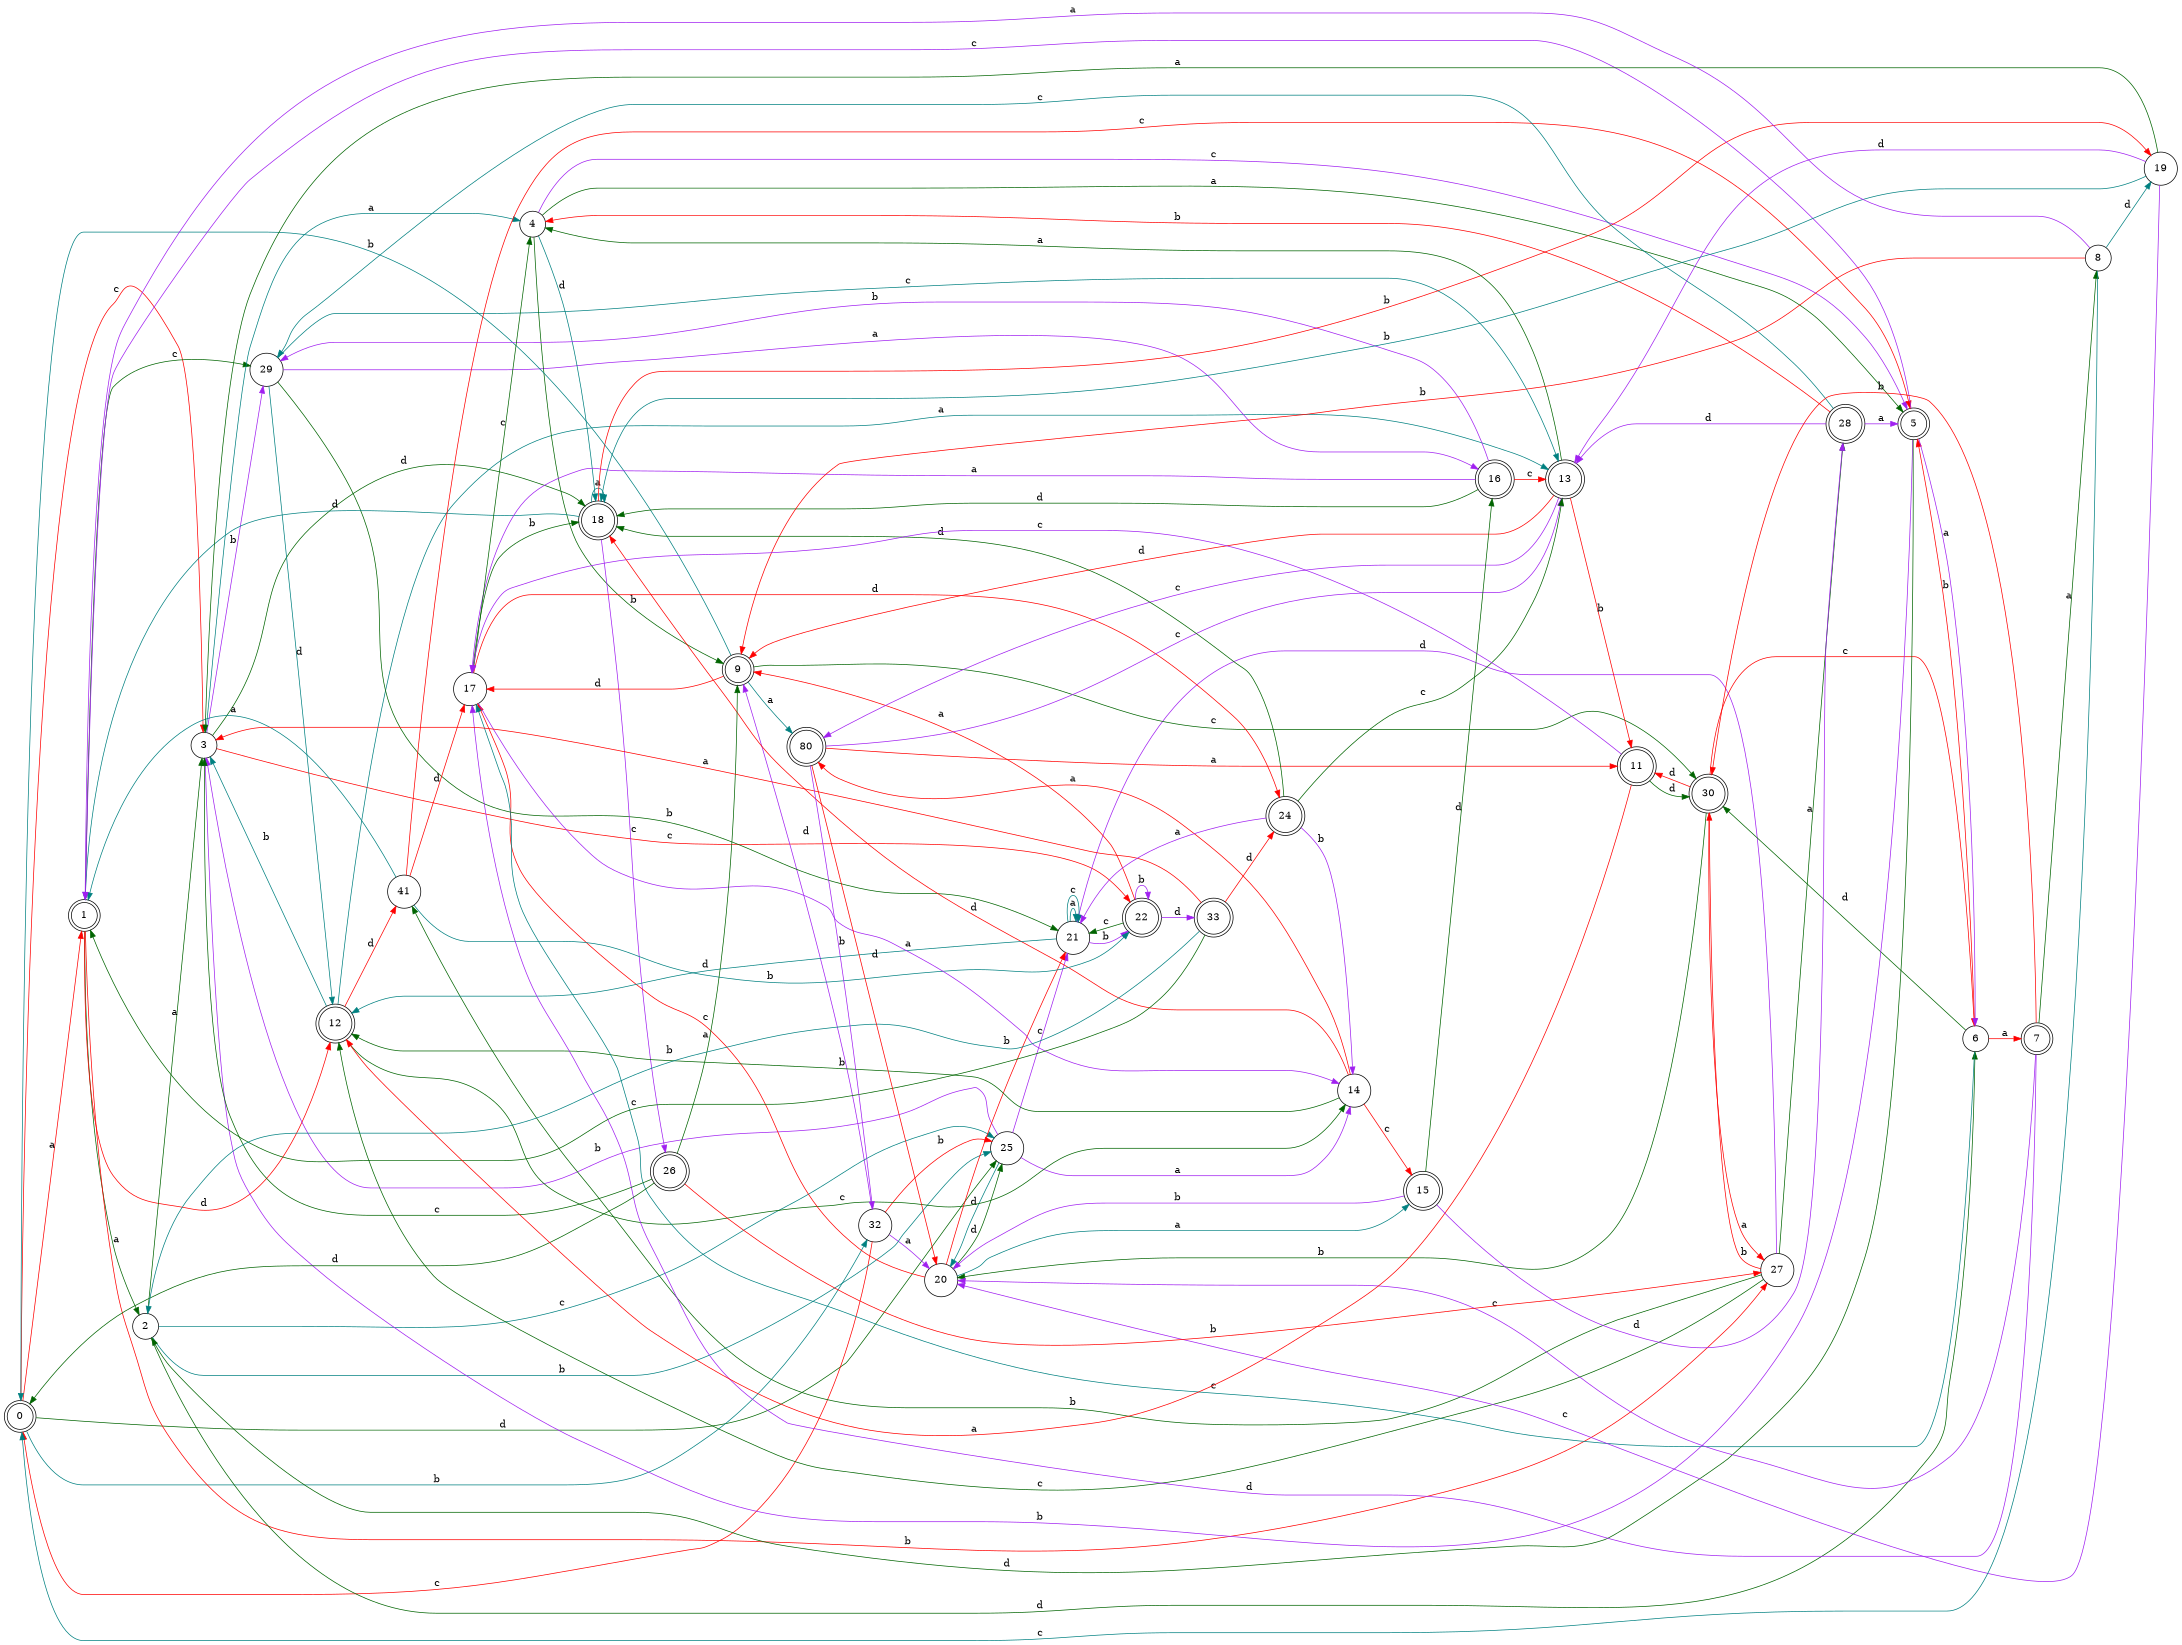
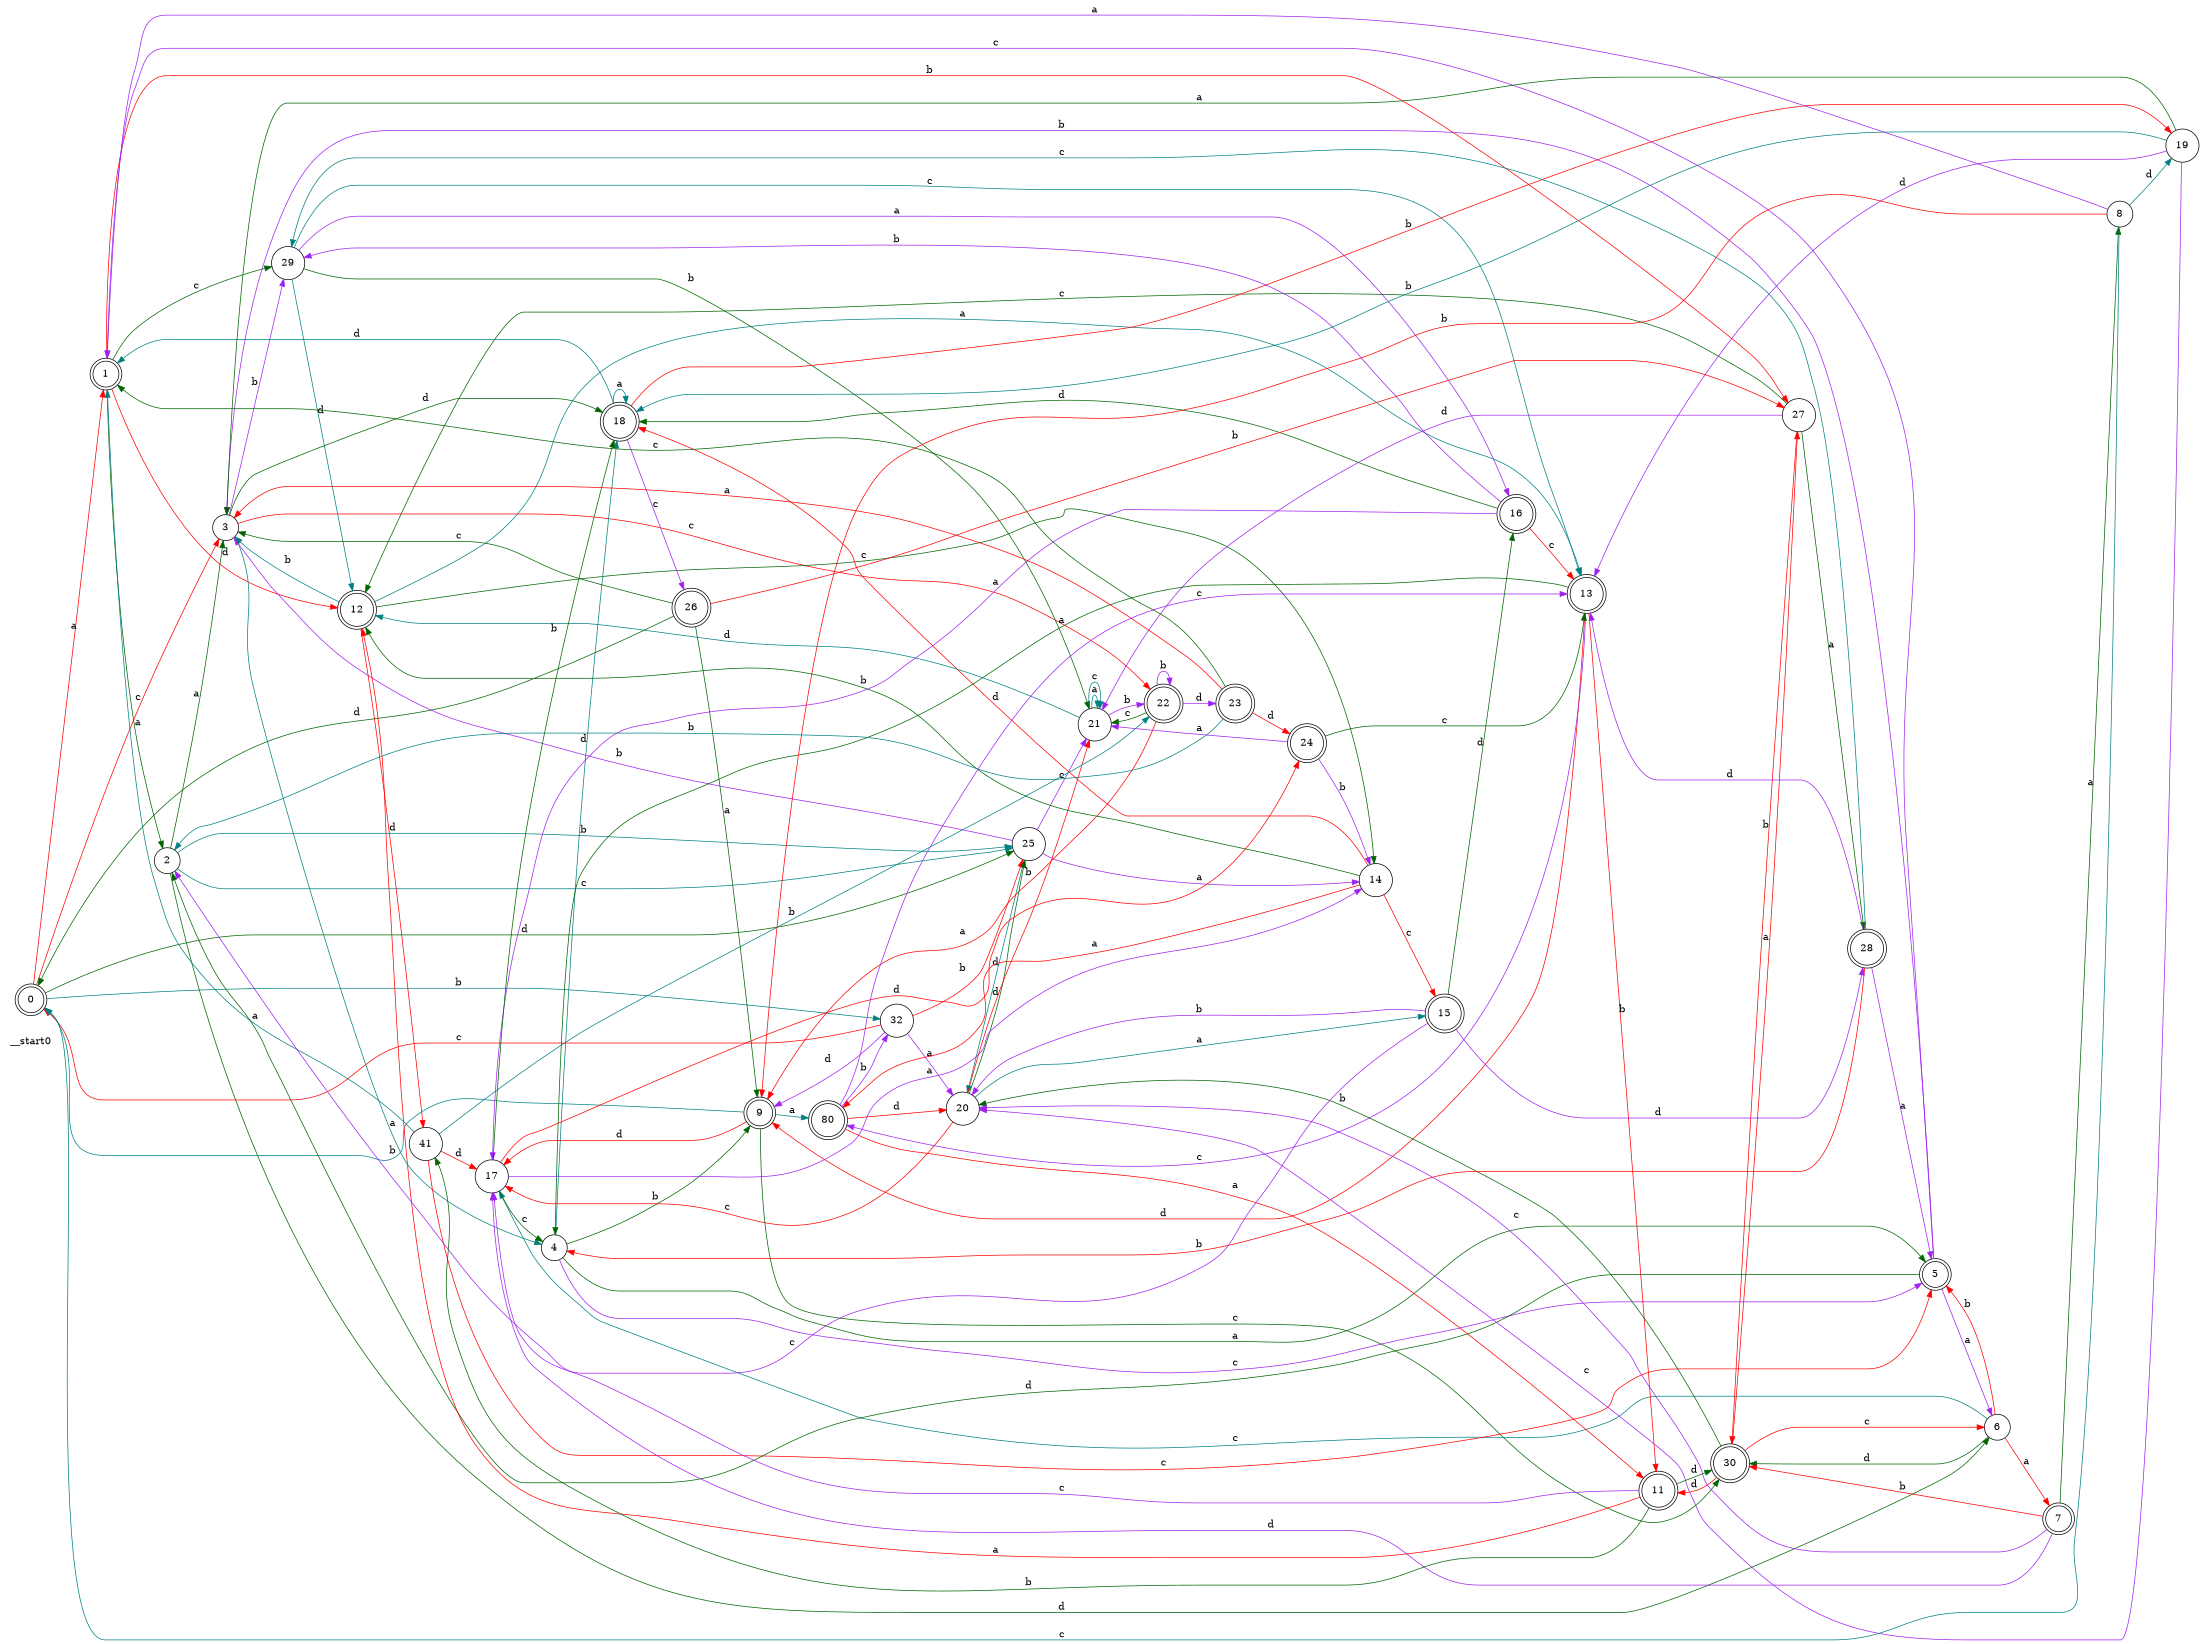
(1017, 548) -> none
(1214, 918) -> (1235, 704)
none -> (31, 1042)
none -> (750, 1371)
(983, 1408) -> (927, 1590)
